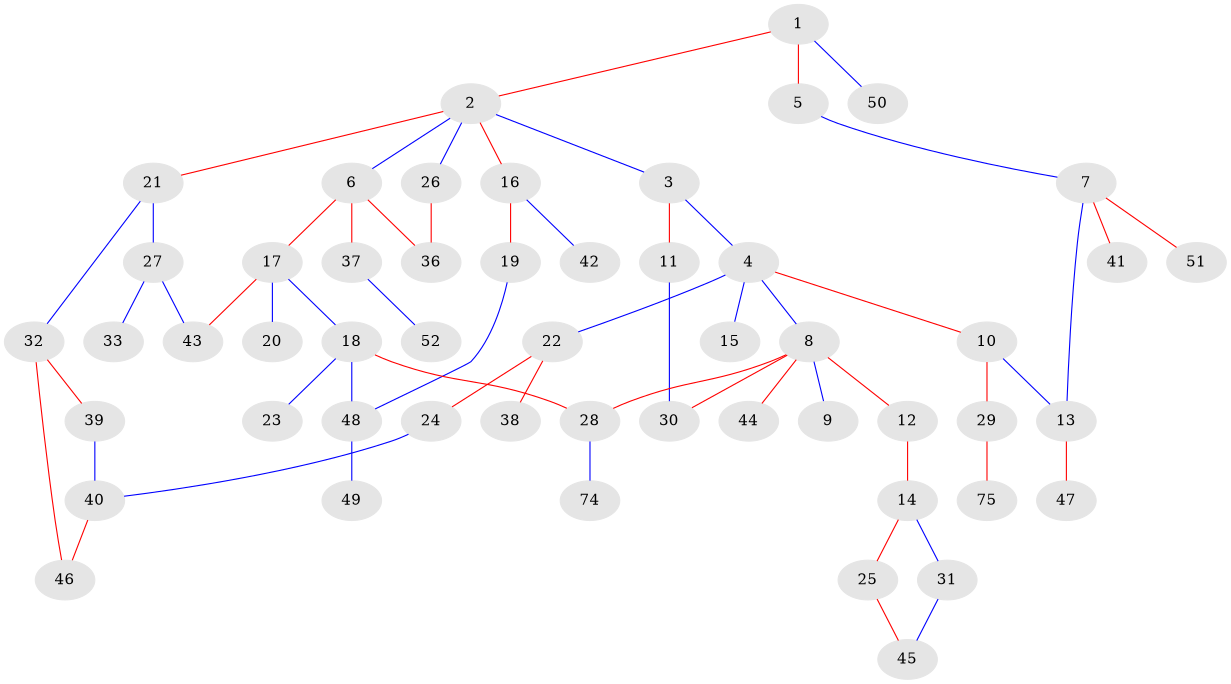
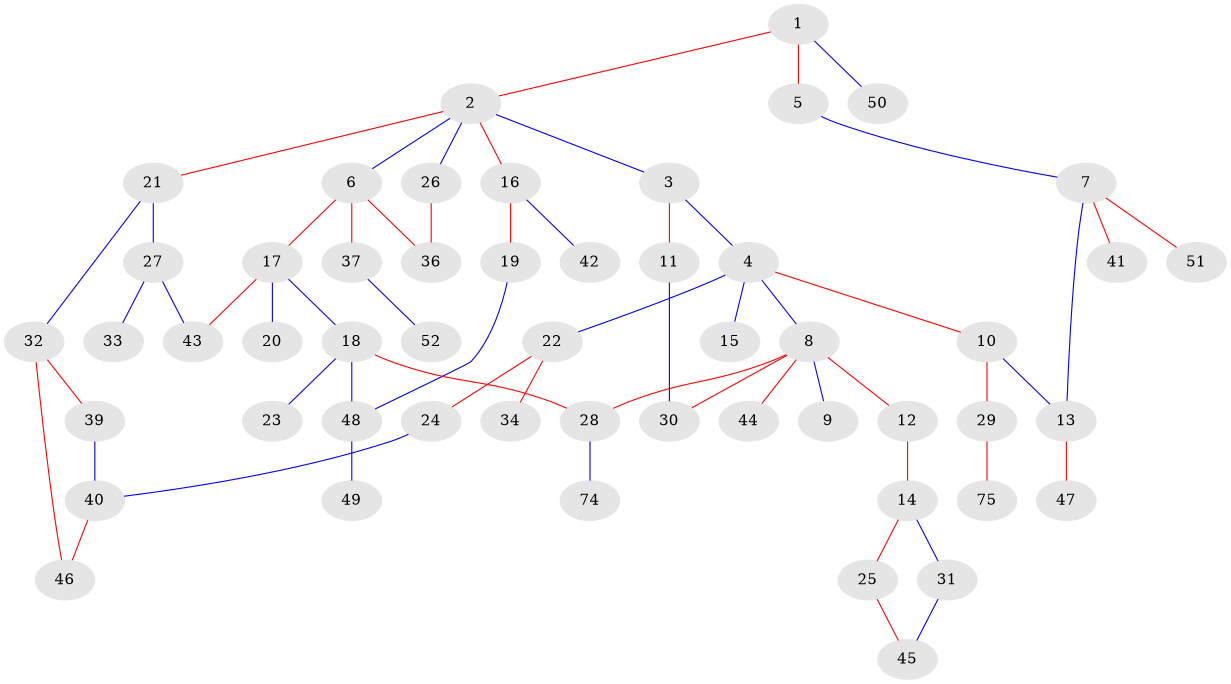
(511, 421) -> (511, 421)
